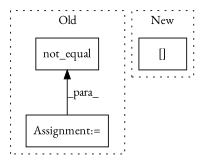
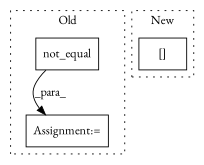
(67, 97) -> (34, 88)
